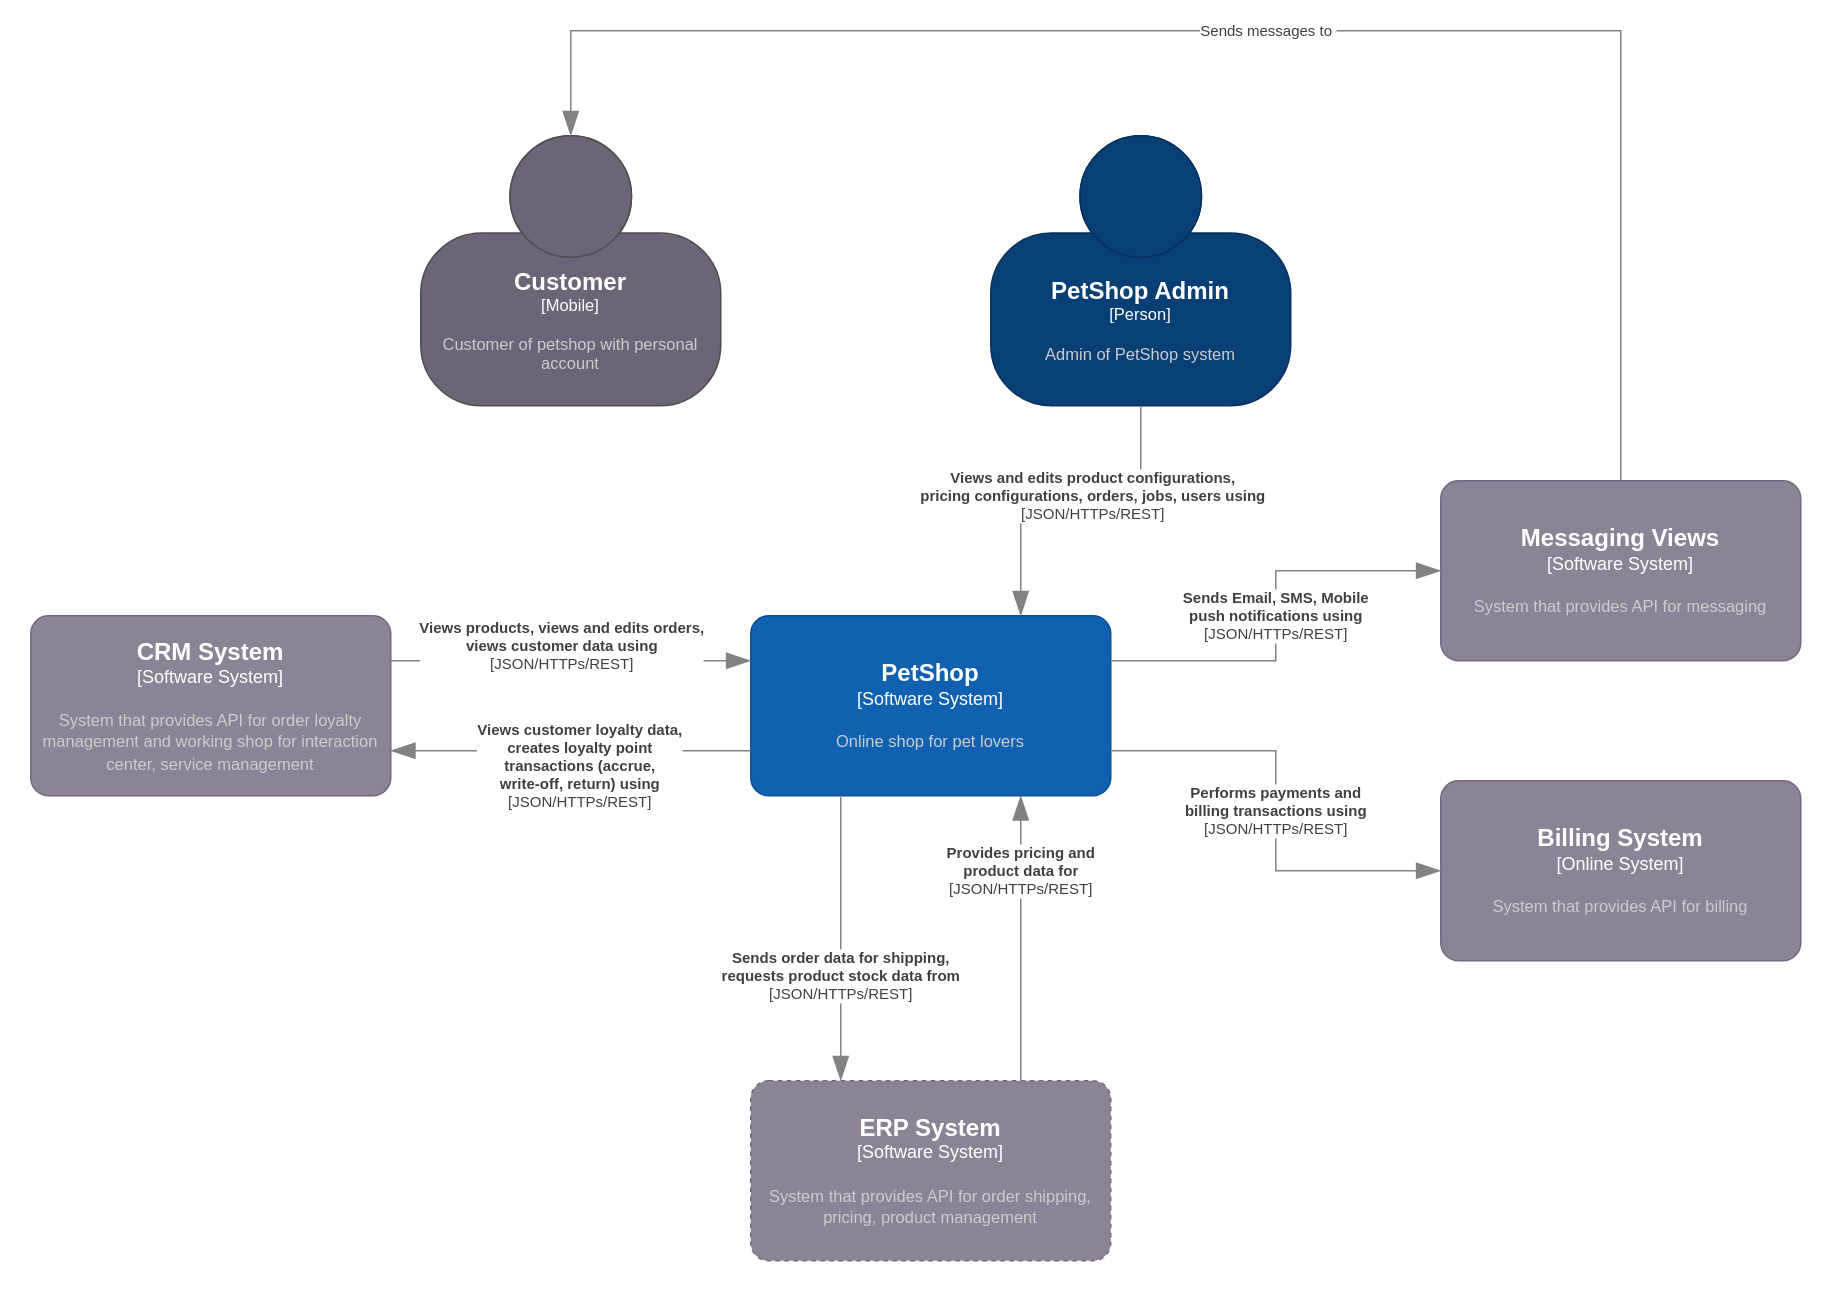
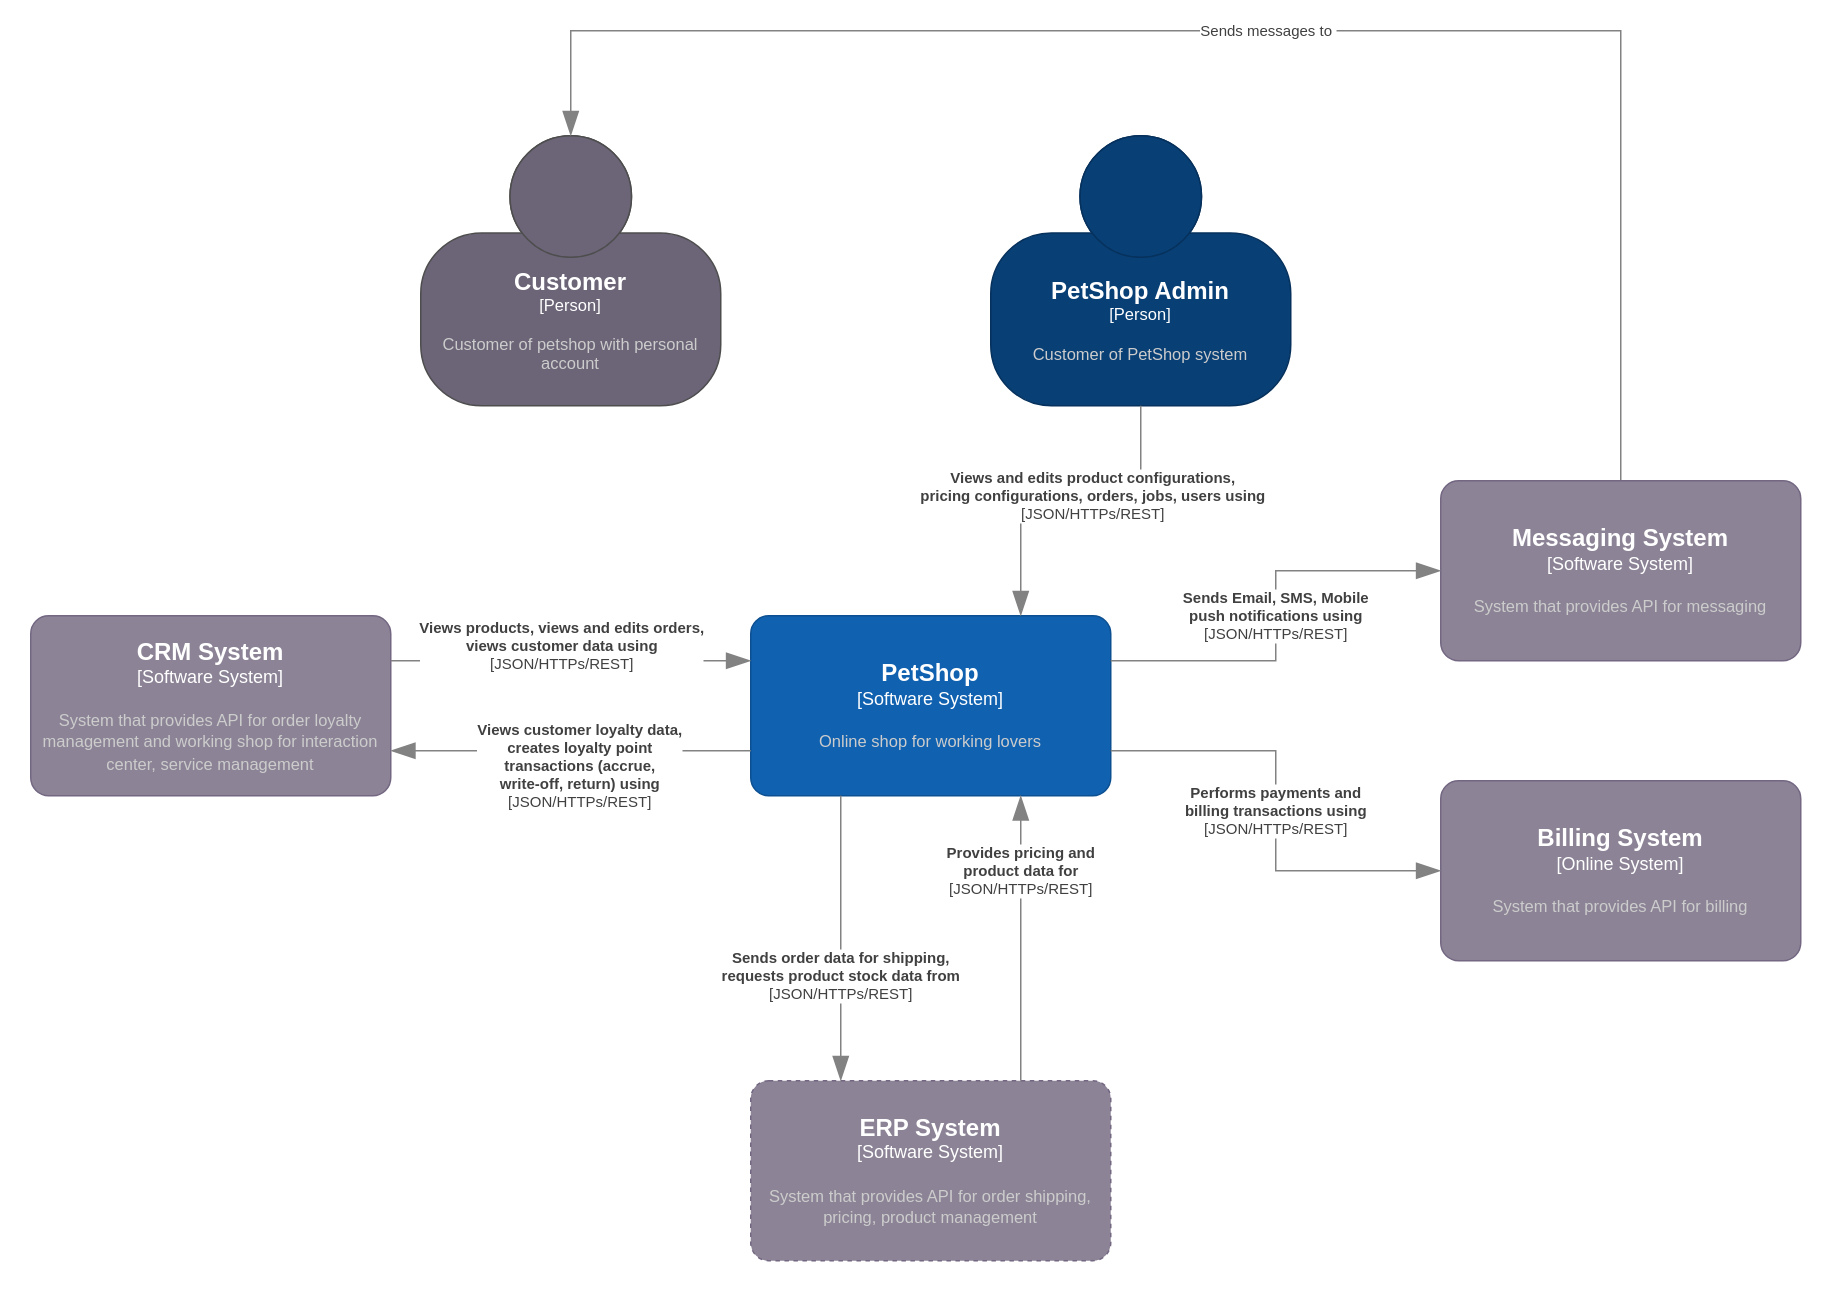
(571, 320) -> (571, 320)
(1141, 320) -> (1141, 320)
(1621, 571) -> (1621, 571)
(931, 706) -> (931, 706)
